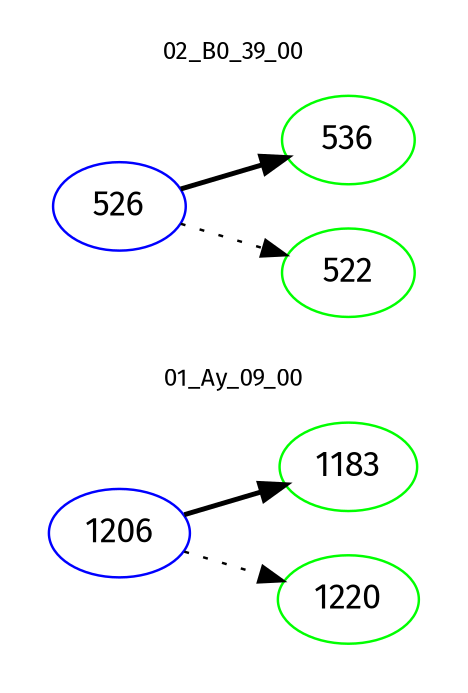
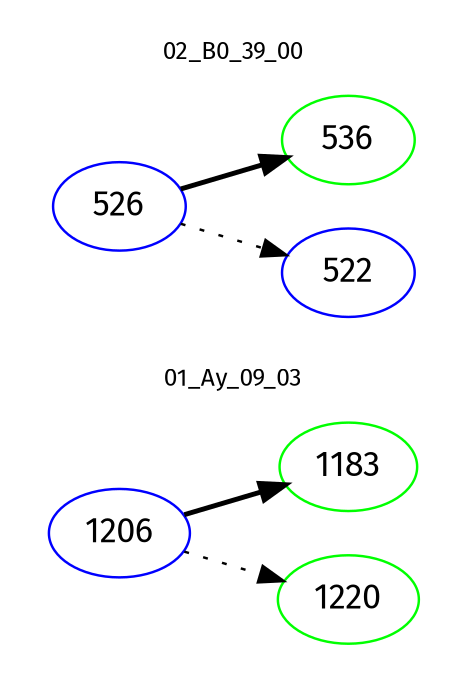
(348, 273) -> (348, 273)
(234, 380) -> (234, 380)
